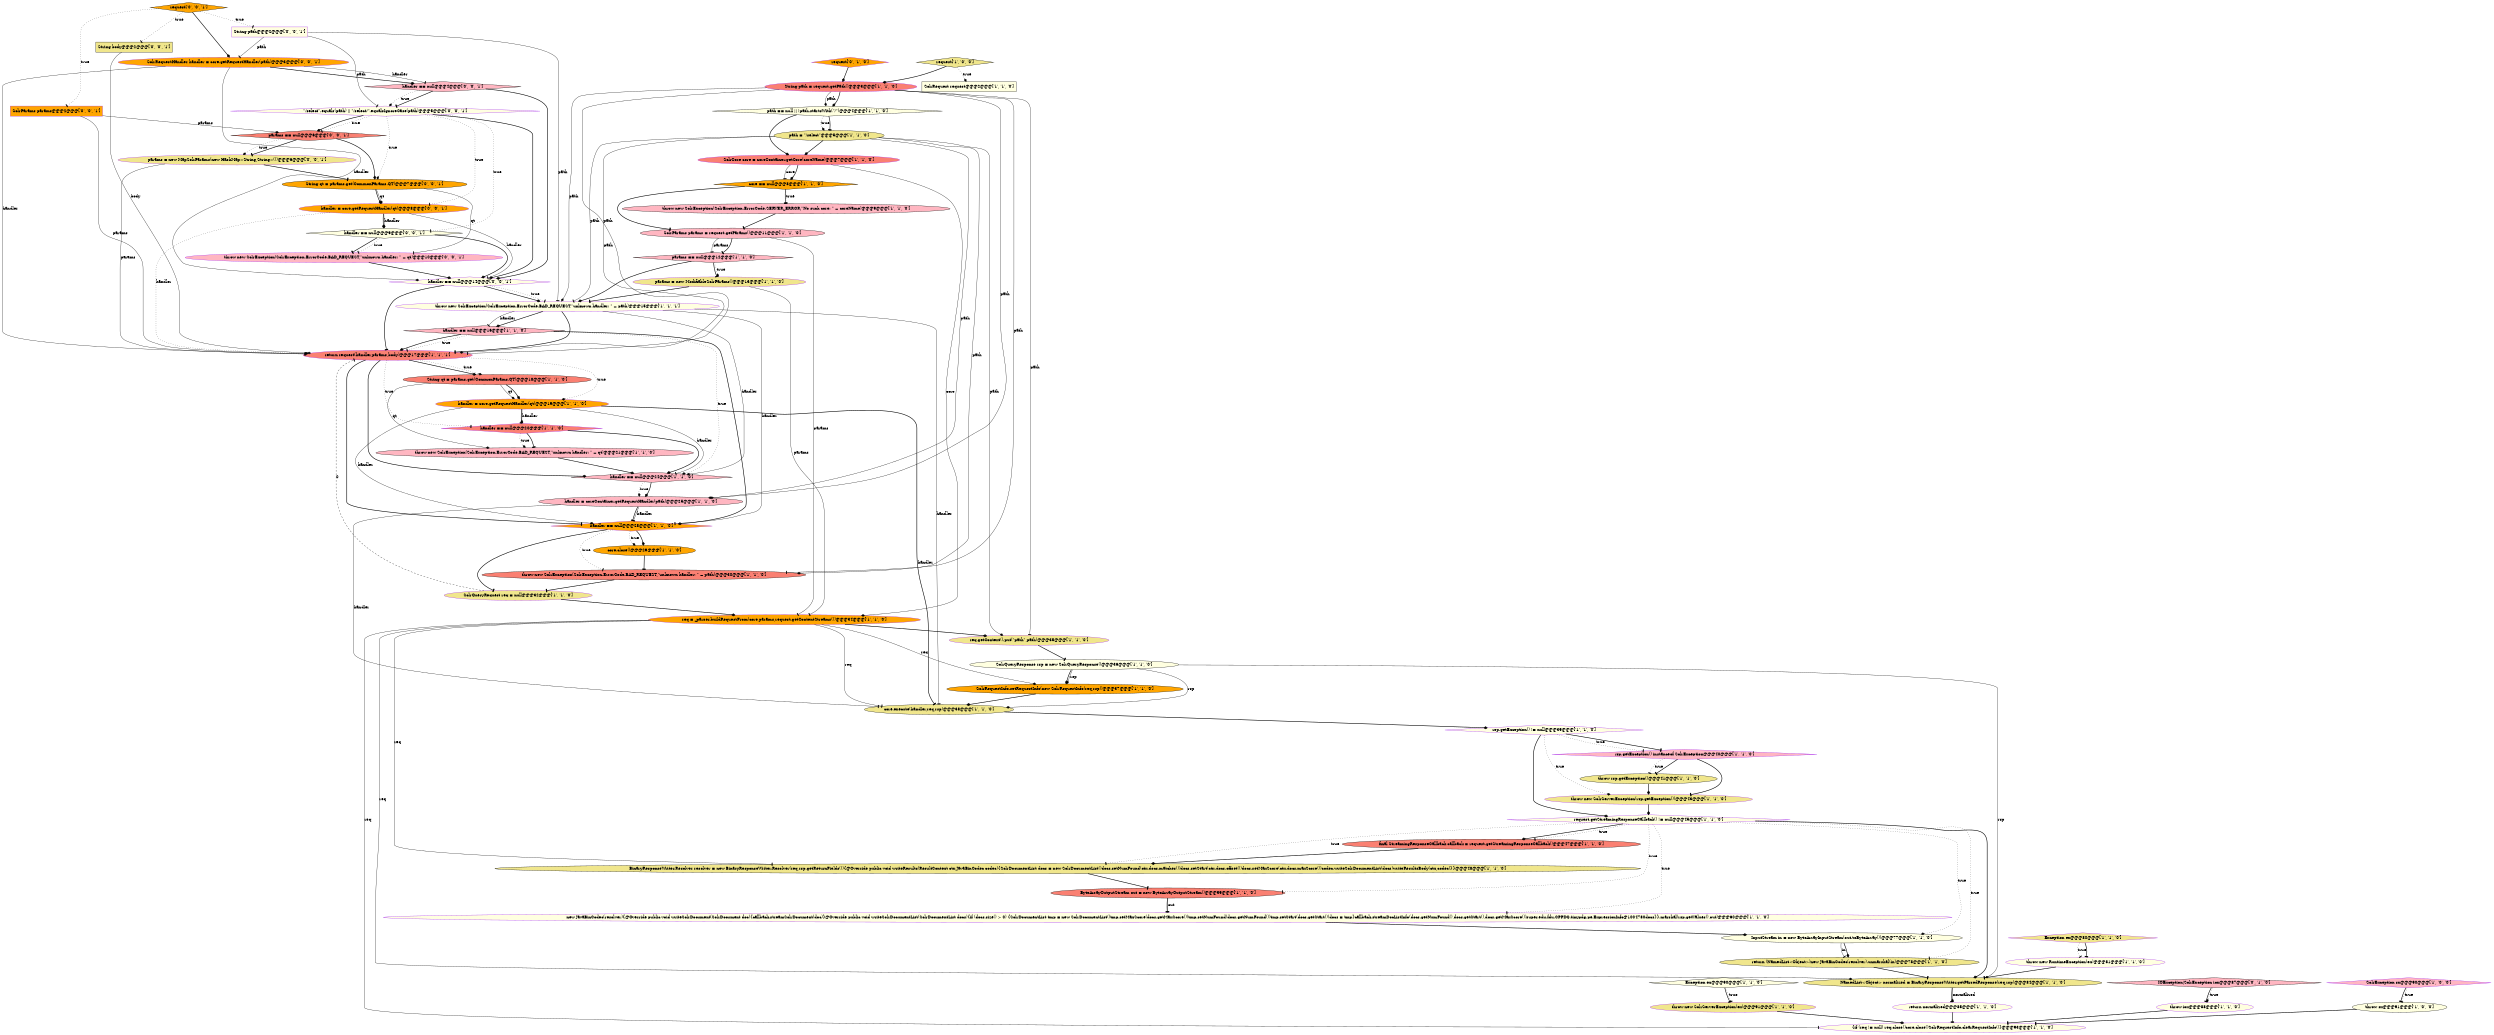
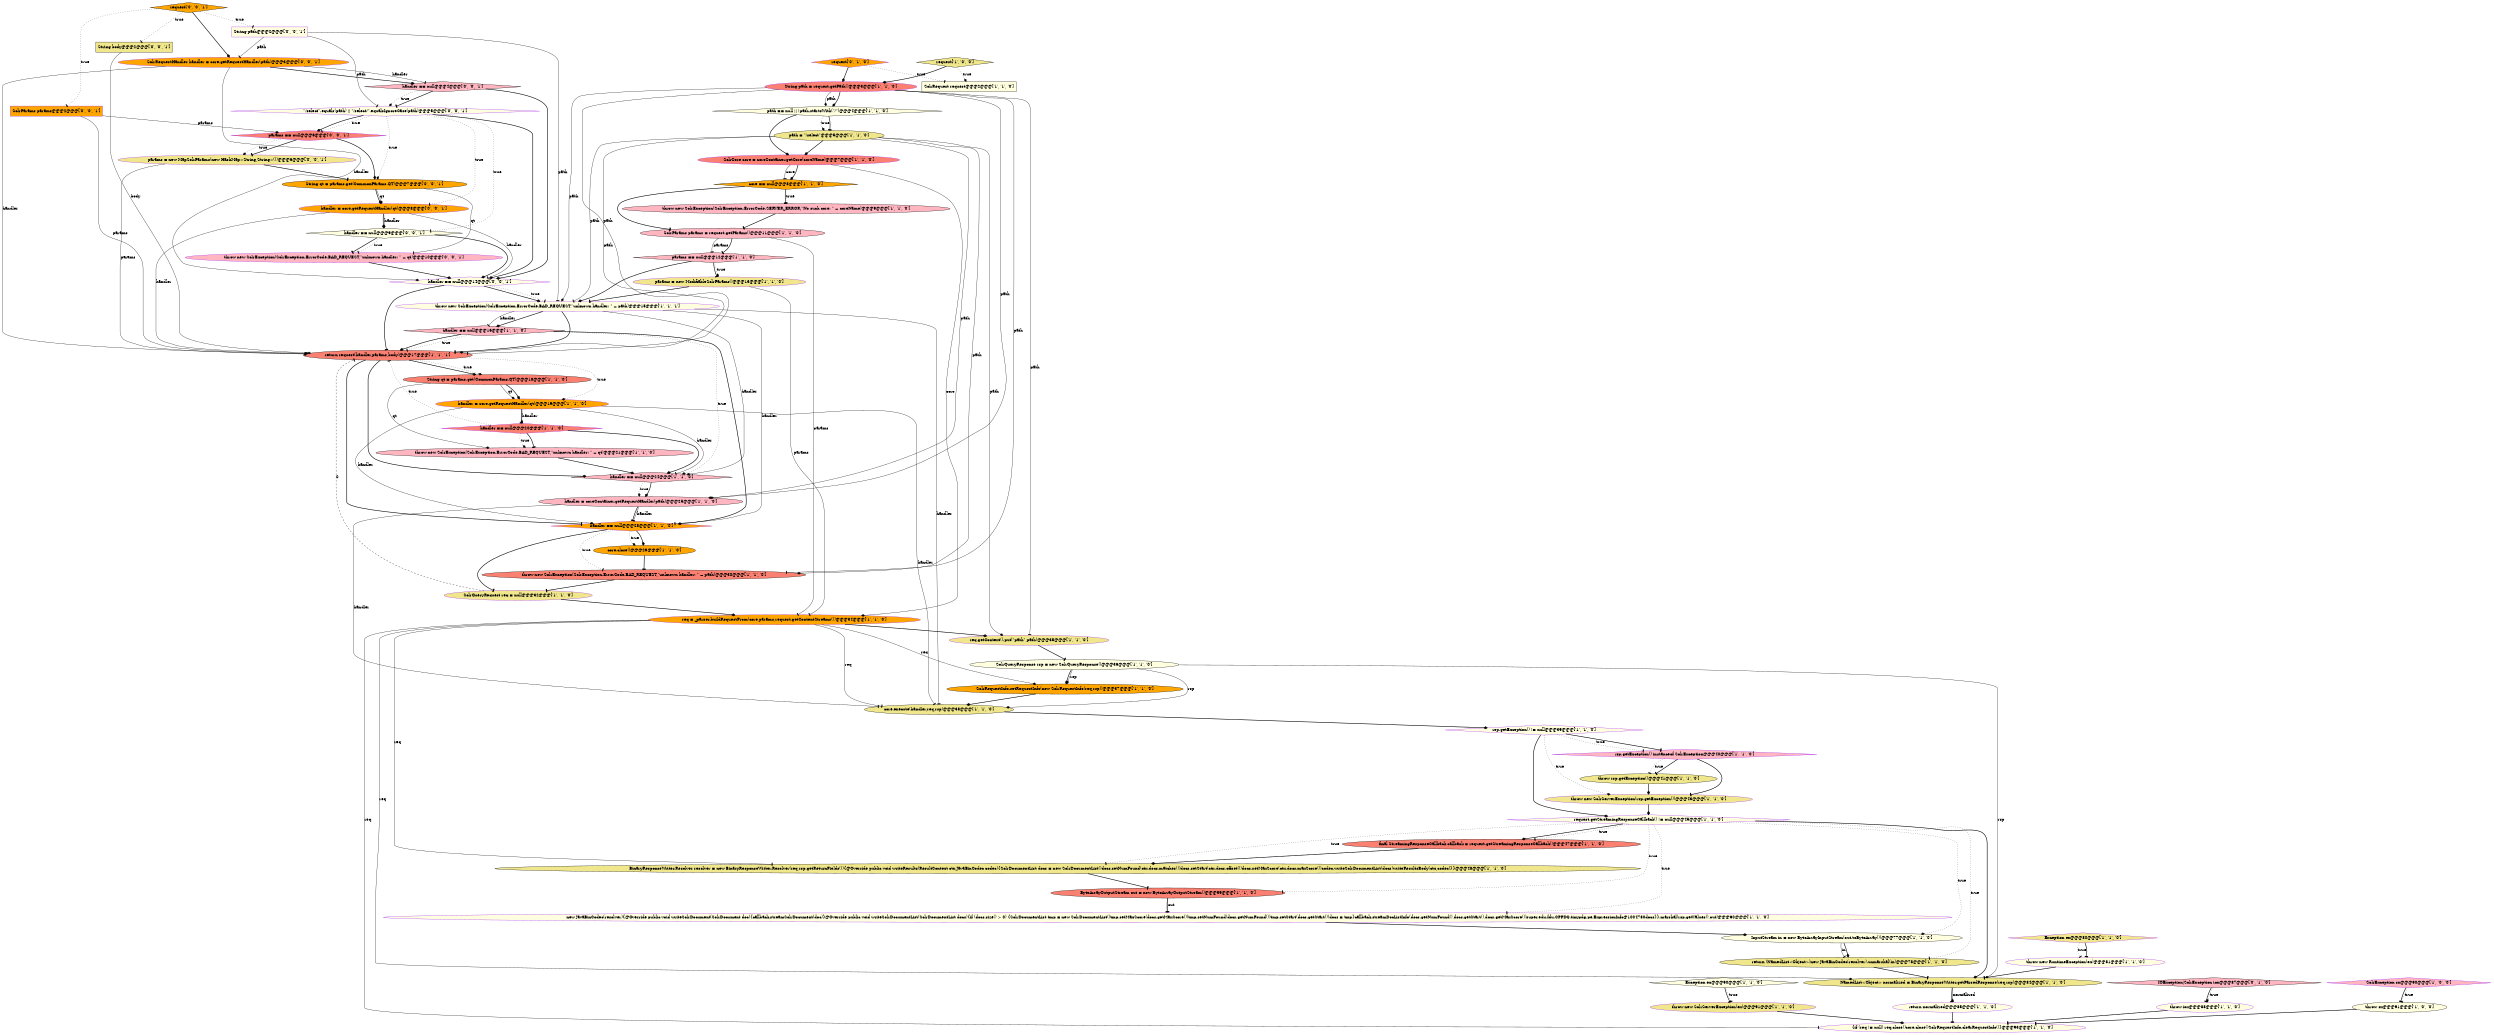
none -> (904, 73)
(309, 136) -> (309, 136)
(156, 283) -> (156, 283)
(388, 355) -> (388, 355)
(901, 414) -> (901, 414)
(403, 420) -> (431, 408)
